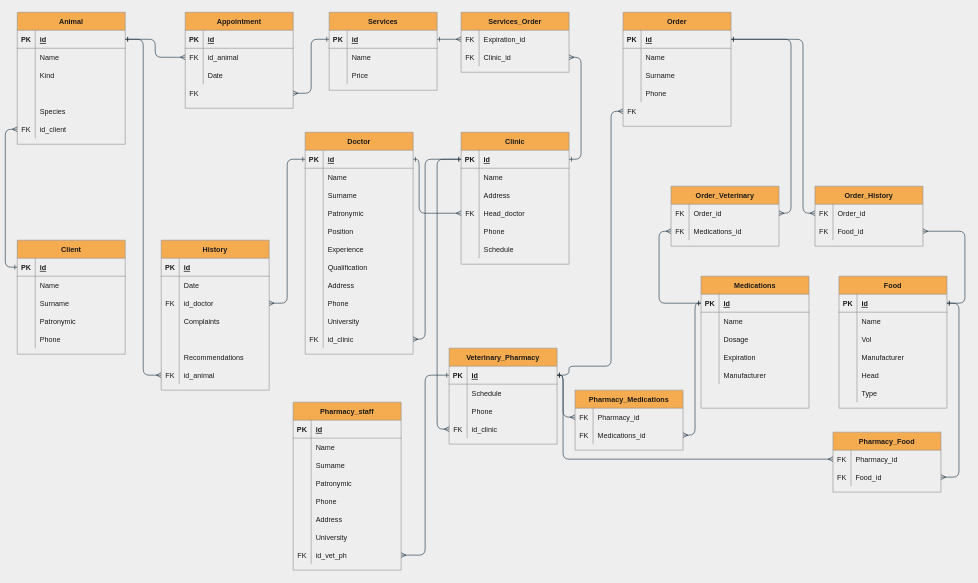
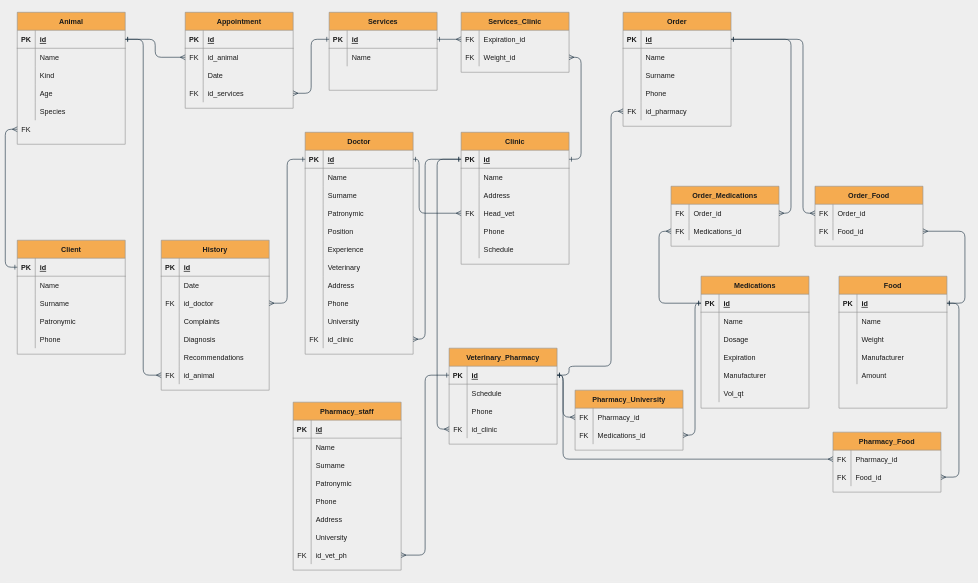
(515, 22) -> (515, 22)
(498, 58) -> (500, 58)
(392, 75) -> none
none -> (80, 93)
none -> (248, 93)
none -> (686, 111)
(80, 129) -> none
(725, 196) -> (725, 196)
(869, 196) -> (869, 196)
(506, 214) -> (500, 214)
(350, 268) -> (347, 268)
none -> (224, 339)
(867, 340) -> (873, 340)
(870, 376) -> (874, 376)
none -> (764, 393)
(902, 393) -> none
(629, 400) -> (629, 400)
